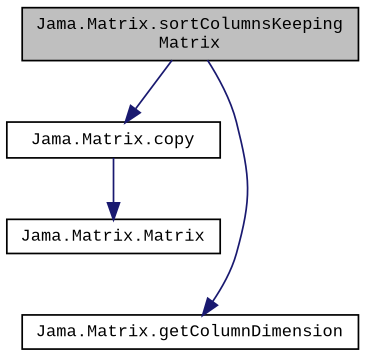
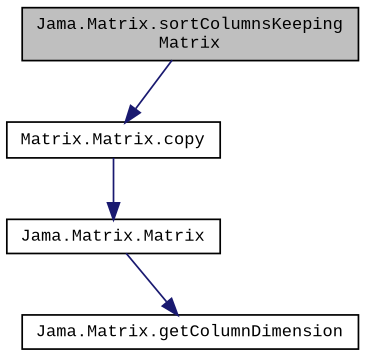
(114, 140) -> (114, 140)
(247, 181) -> (146, 278)
